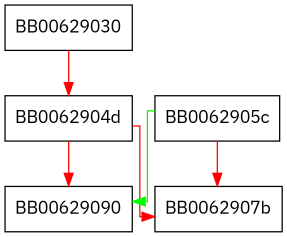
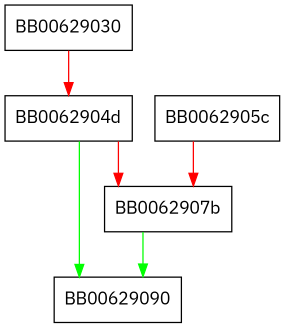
(147, 154) -> (143, 248)
(69, 157) -> (79, 203)
